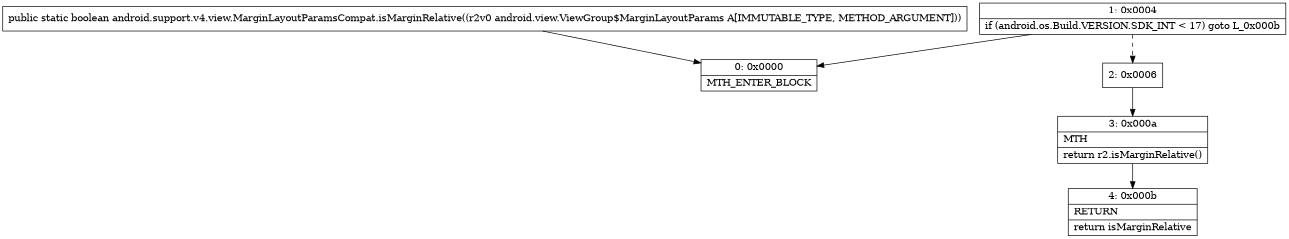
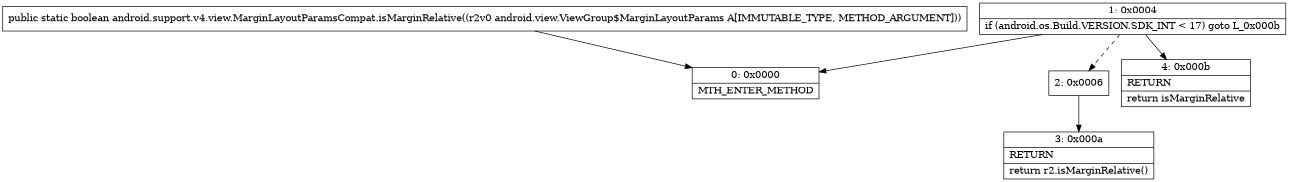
(759, 83) -> (756, 91)
(1075, 139) -> (1031, 155)
(1133, 173) -> (1154, 44)
